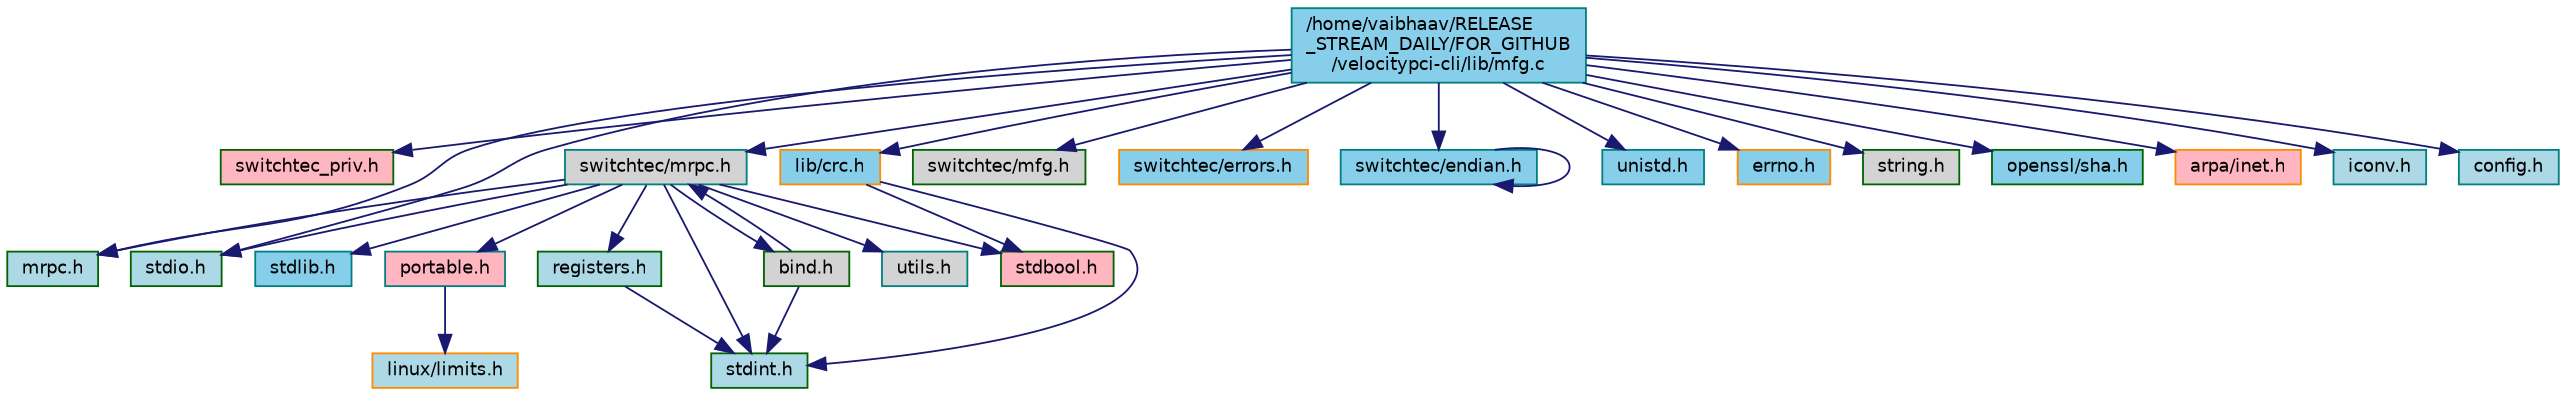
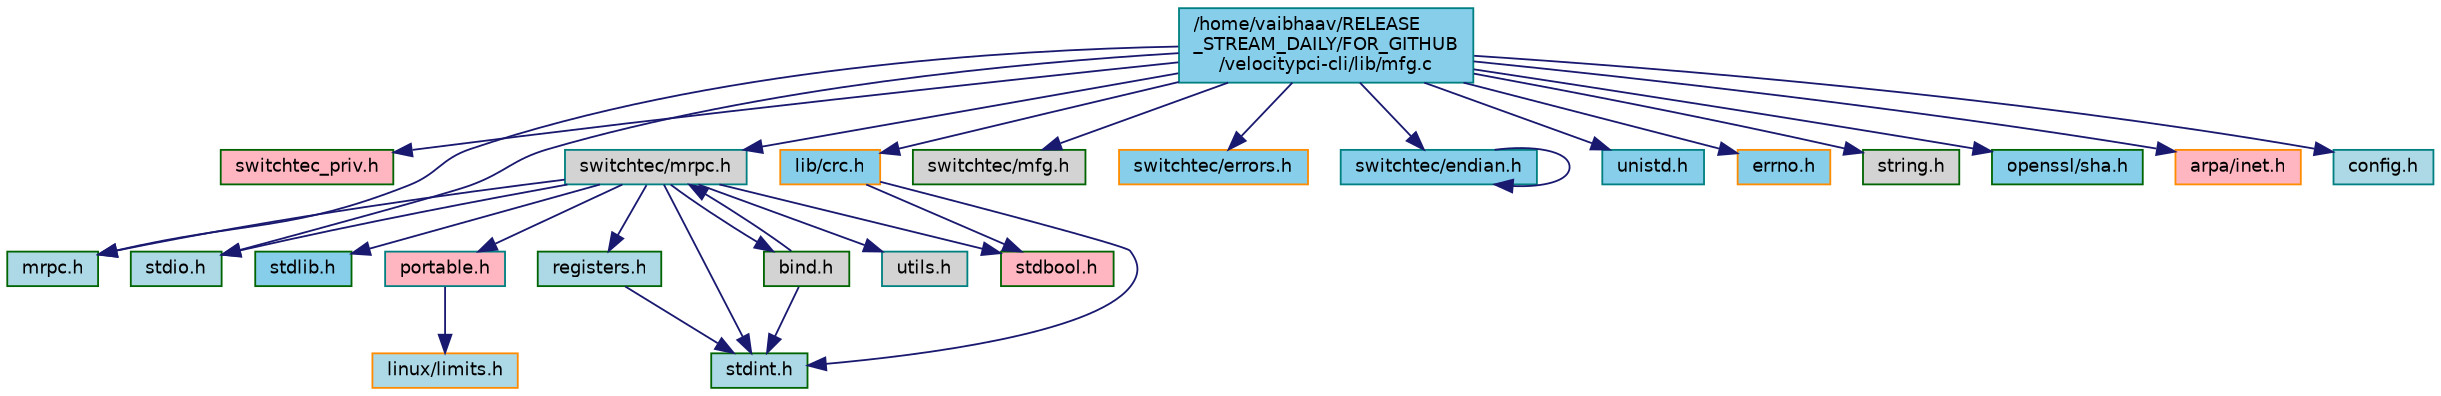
(2380, 167) -> none
(303, 269) -> (303, 269)
